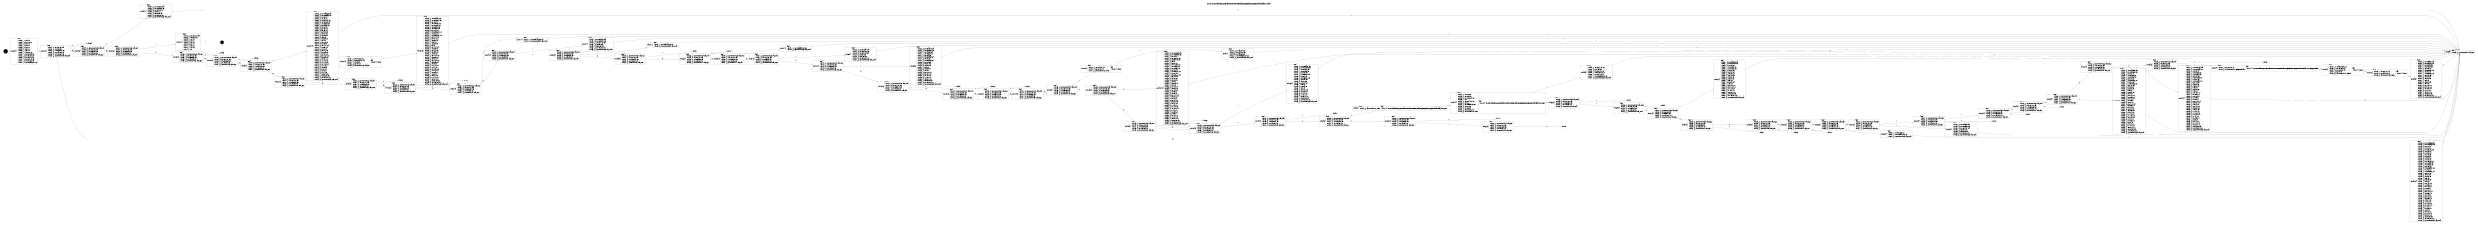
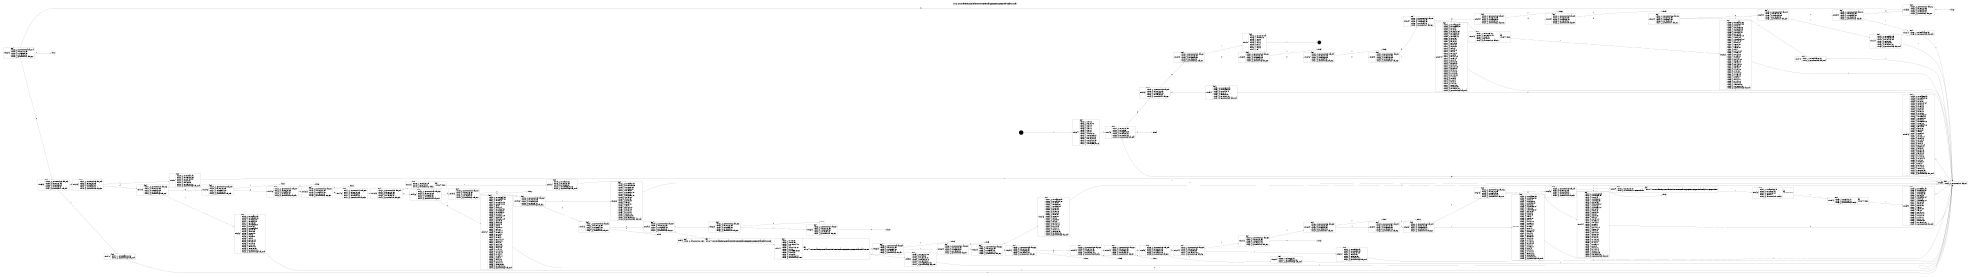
(662, 59) -> (951, 8)
